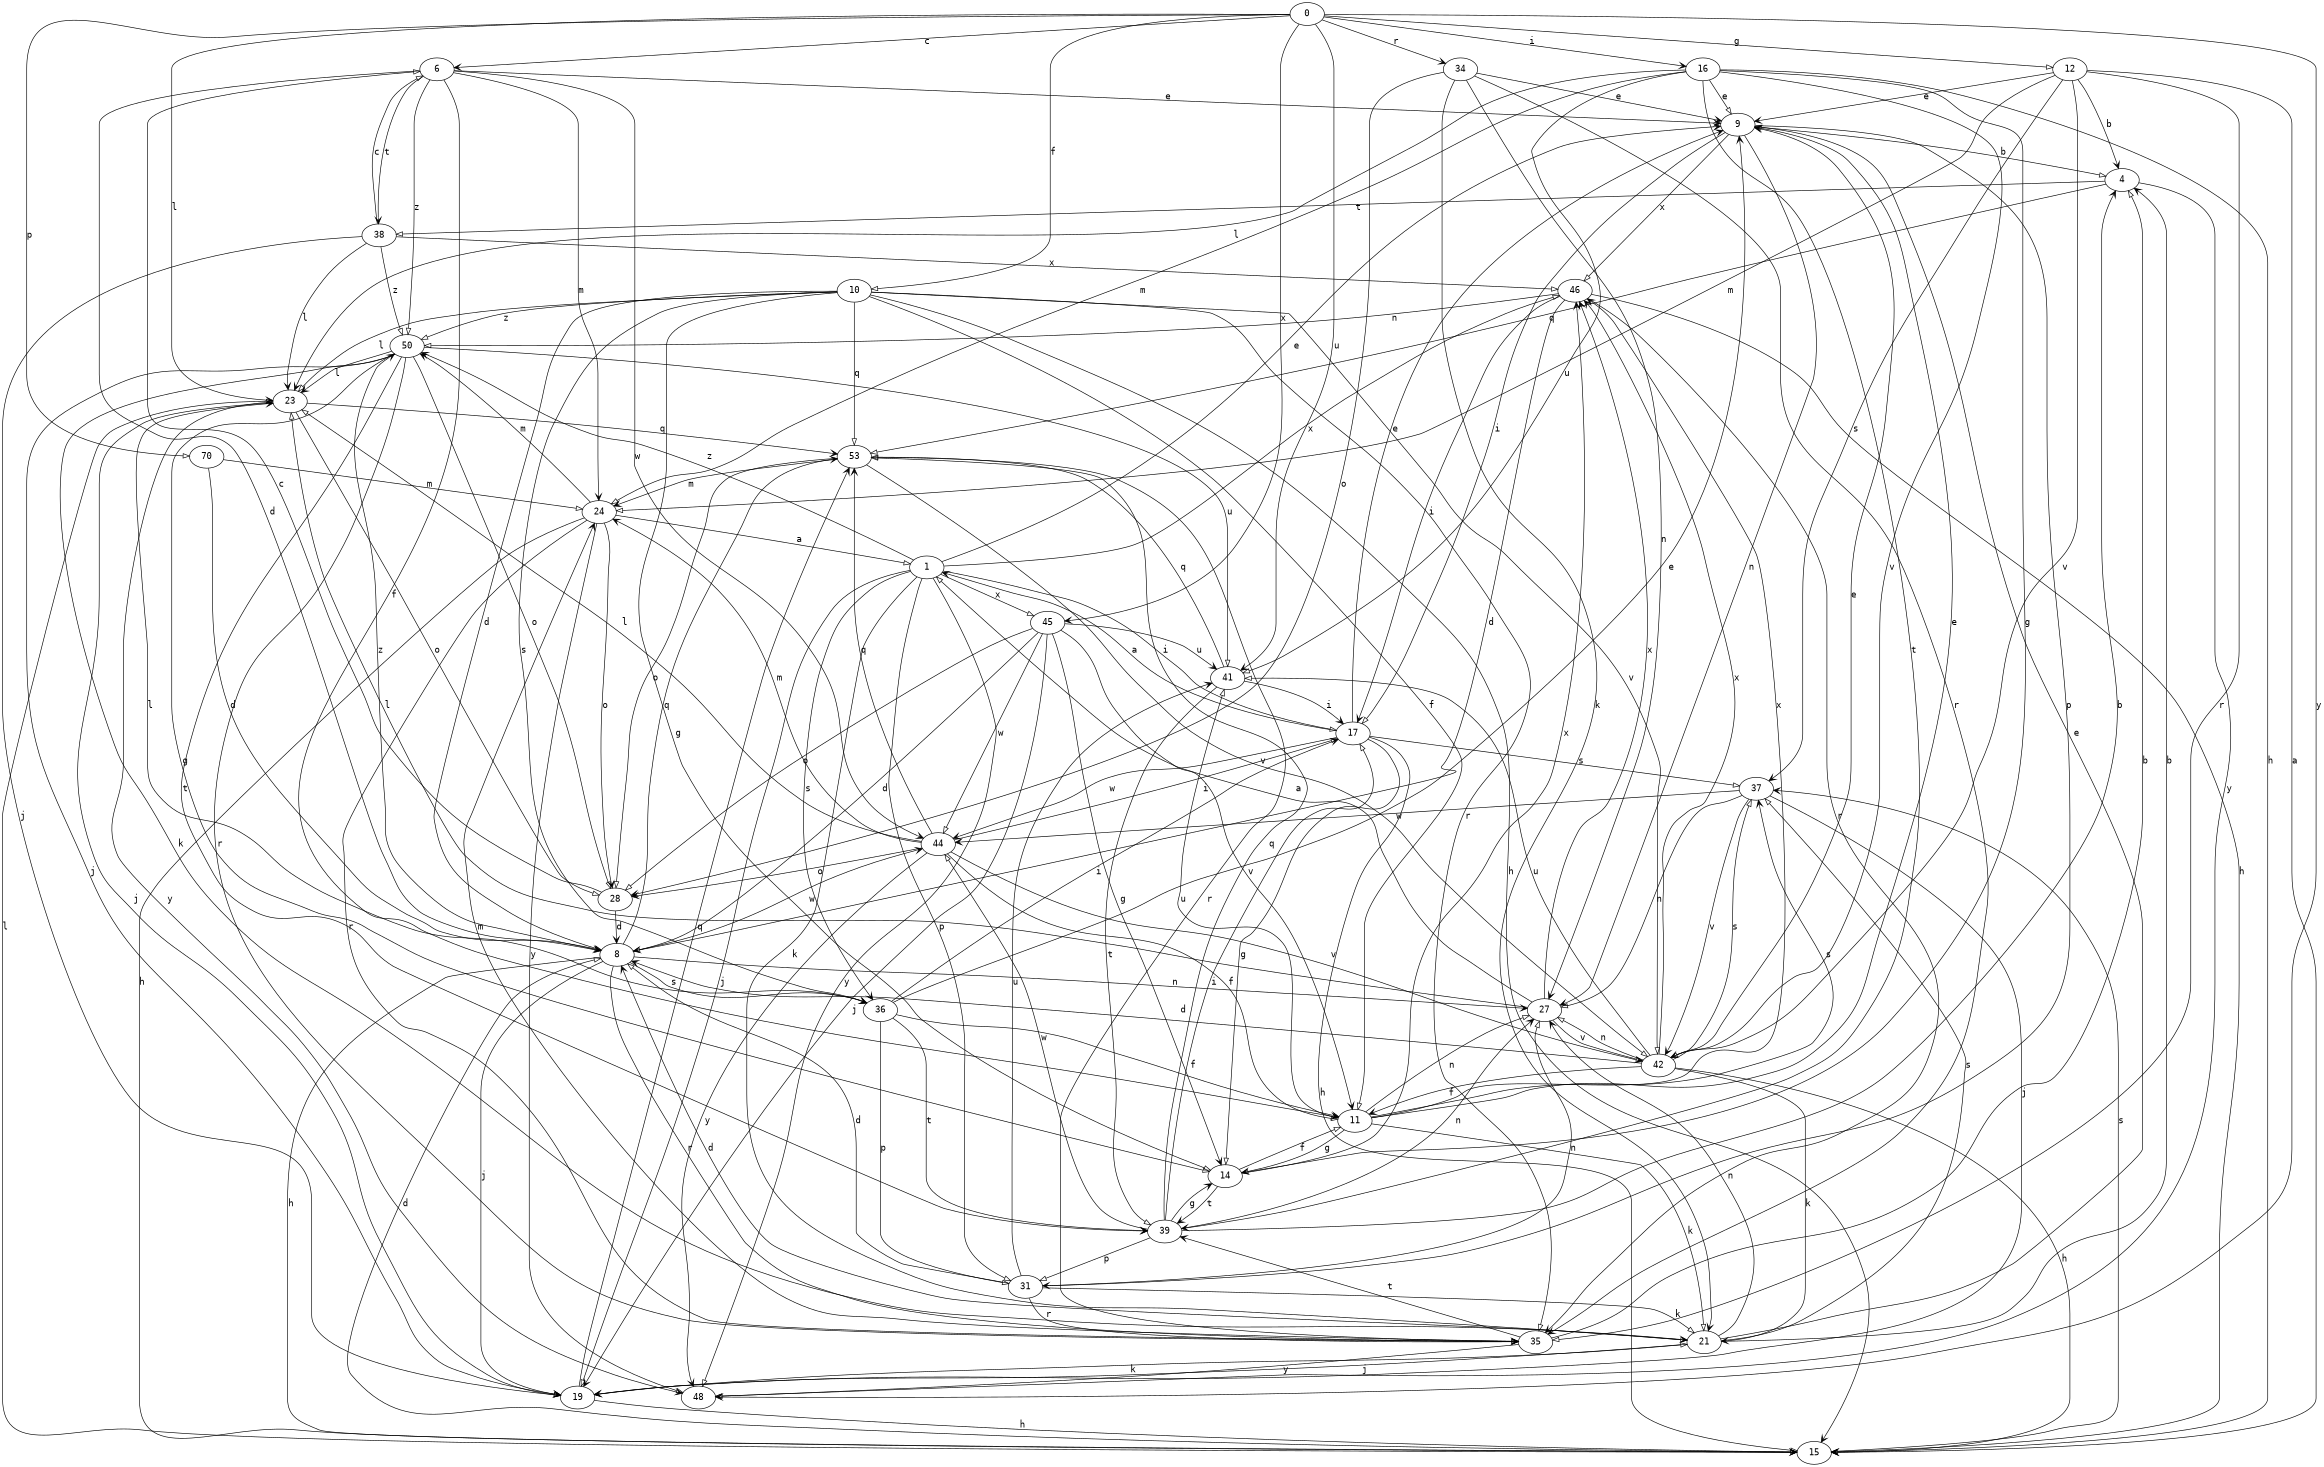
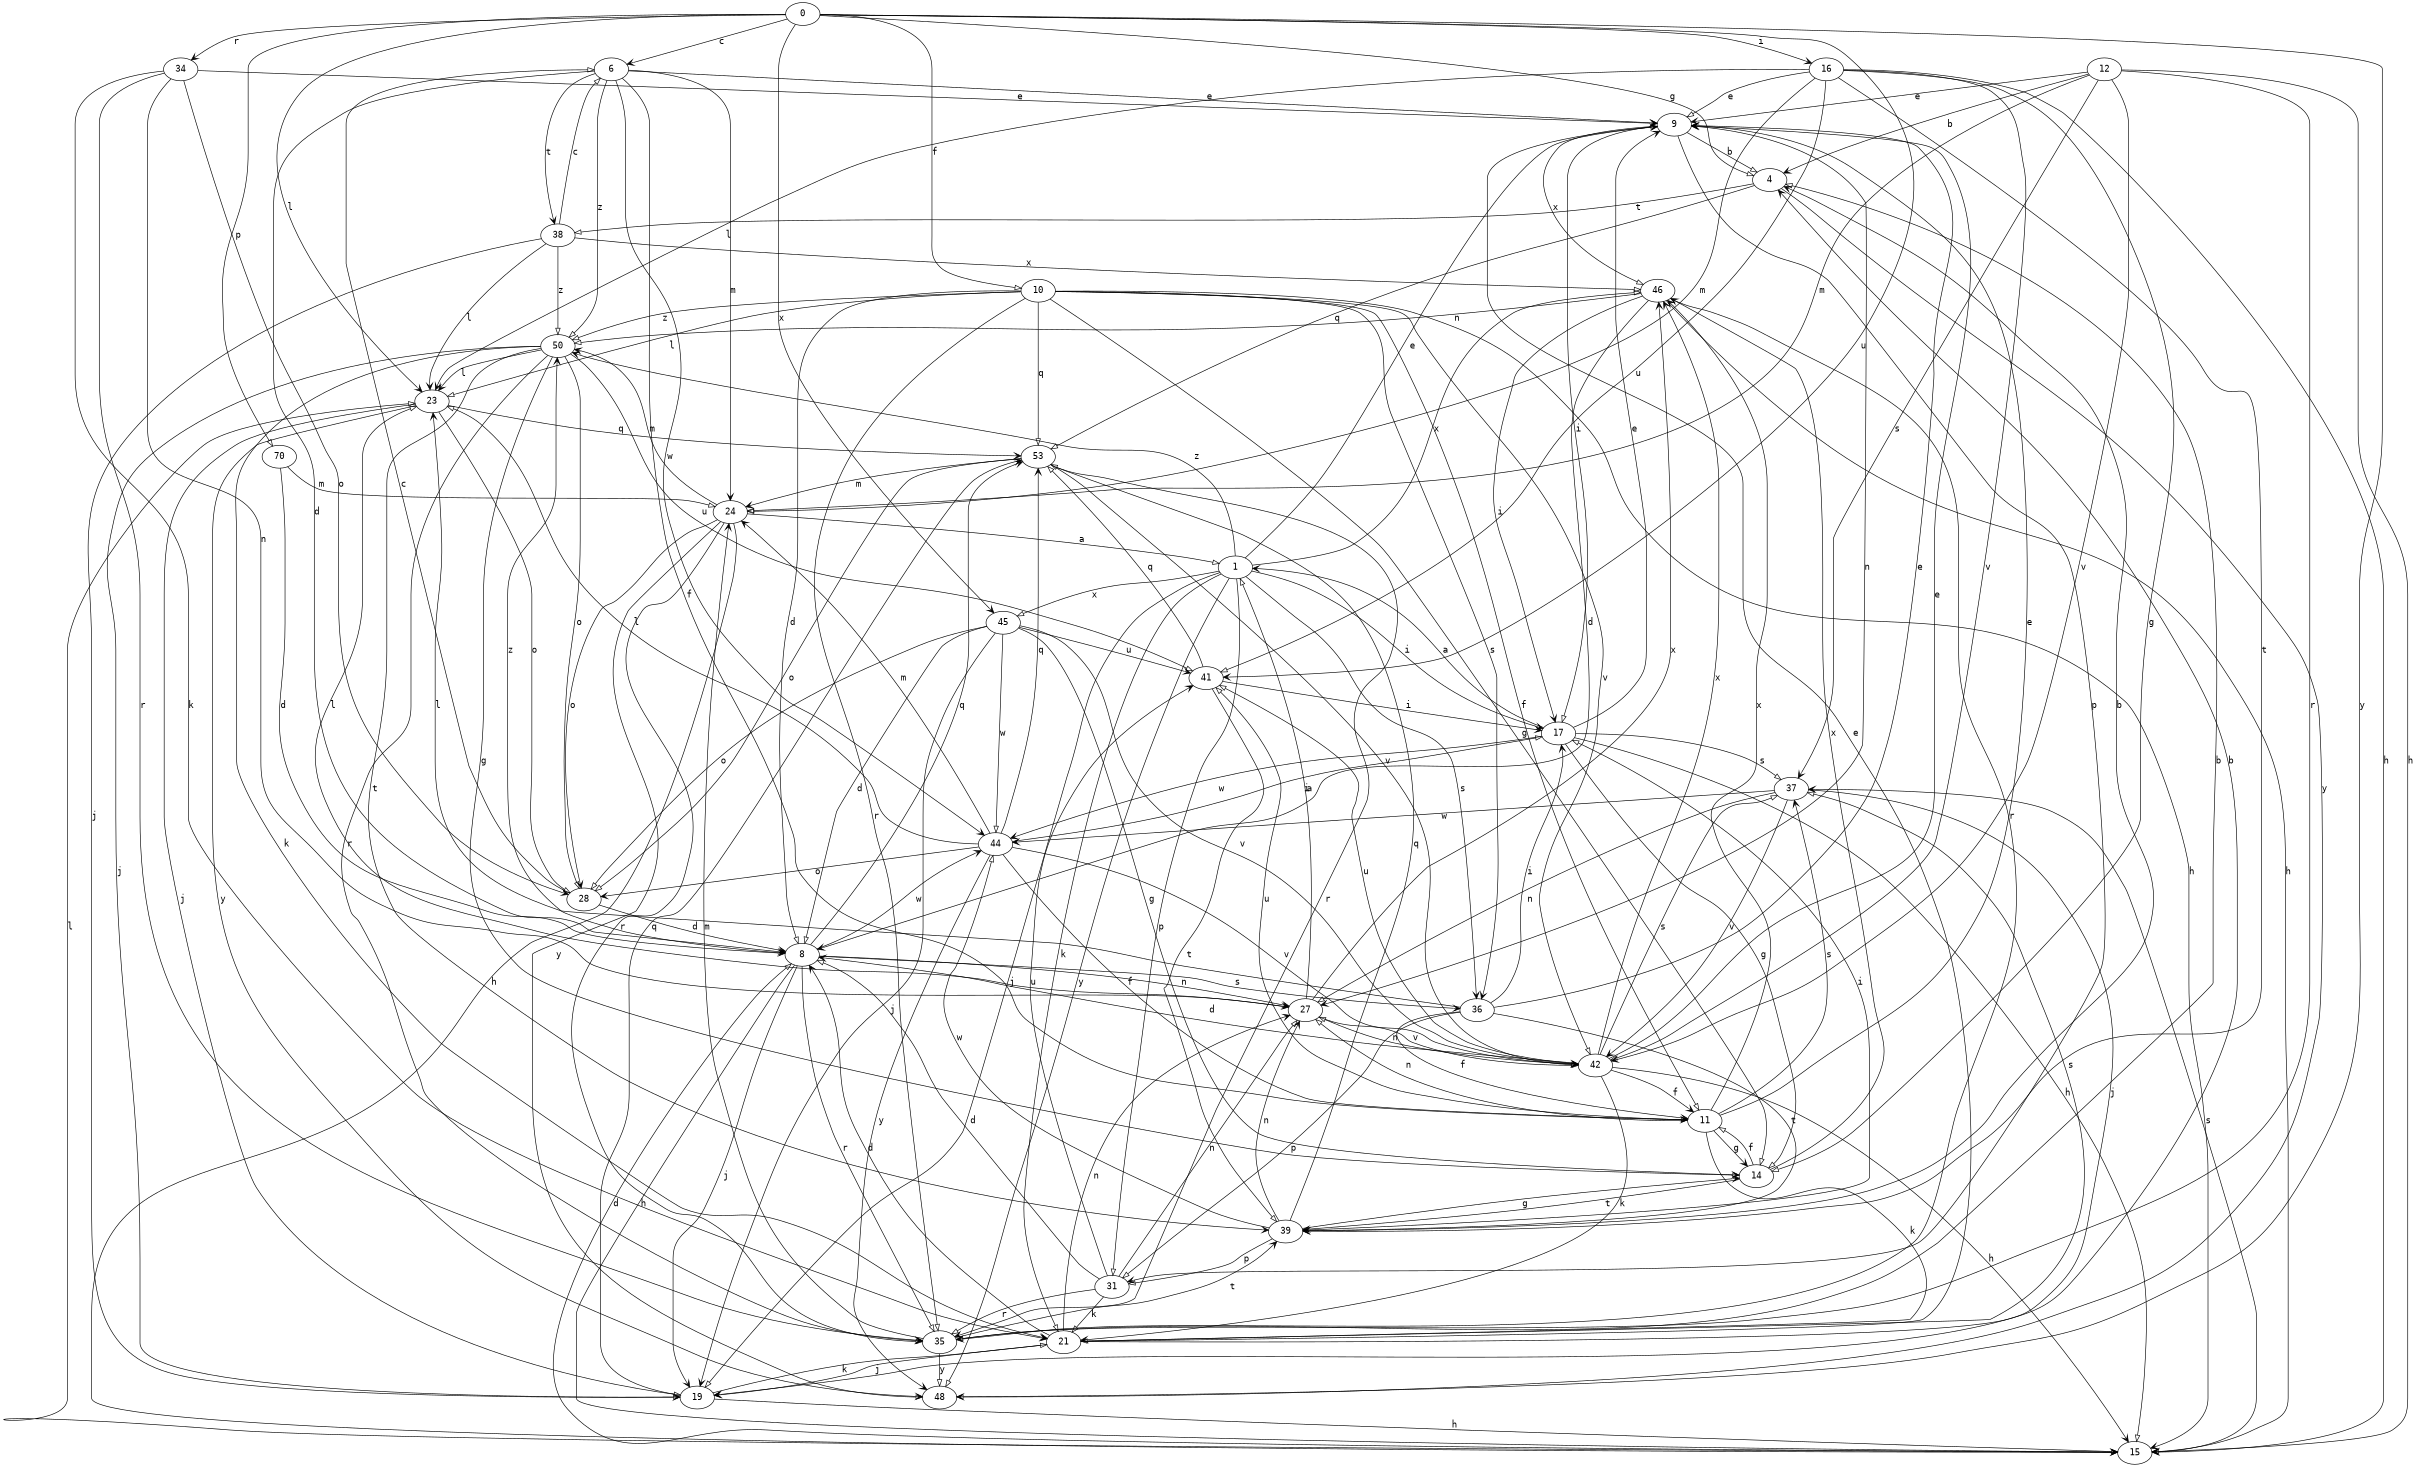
(1685, 41) -> (1303, 50)
(1142, 639) -> (1401, 652)
(2295, 761) -> (2411, 761)
(1231, 847) -> (1272, 873)
